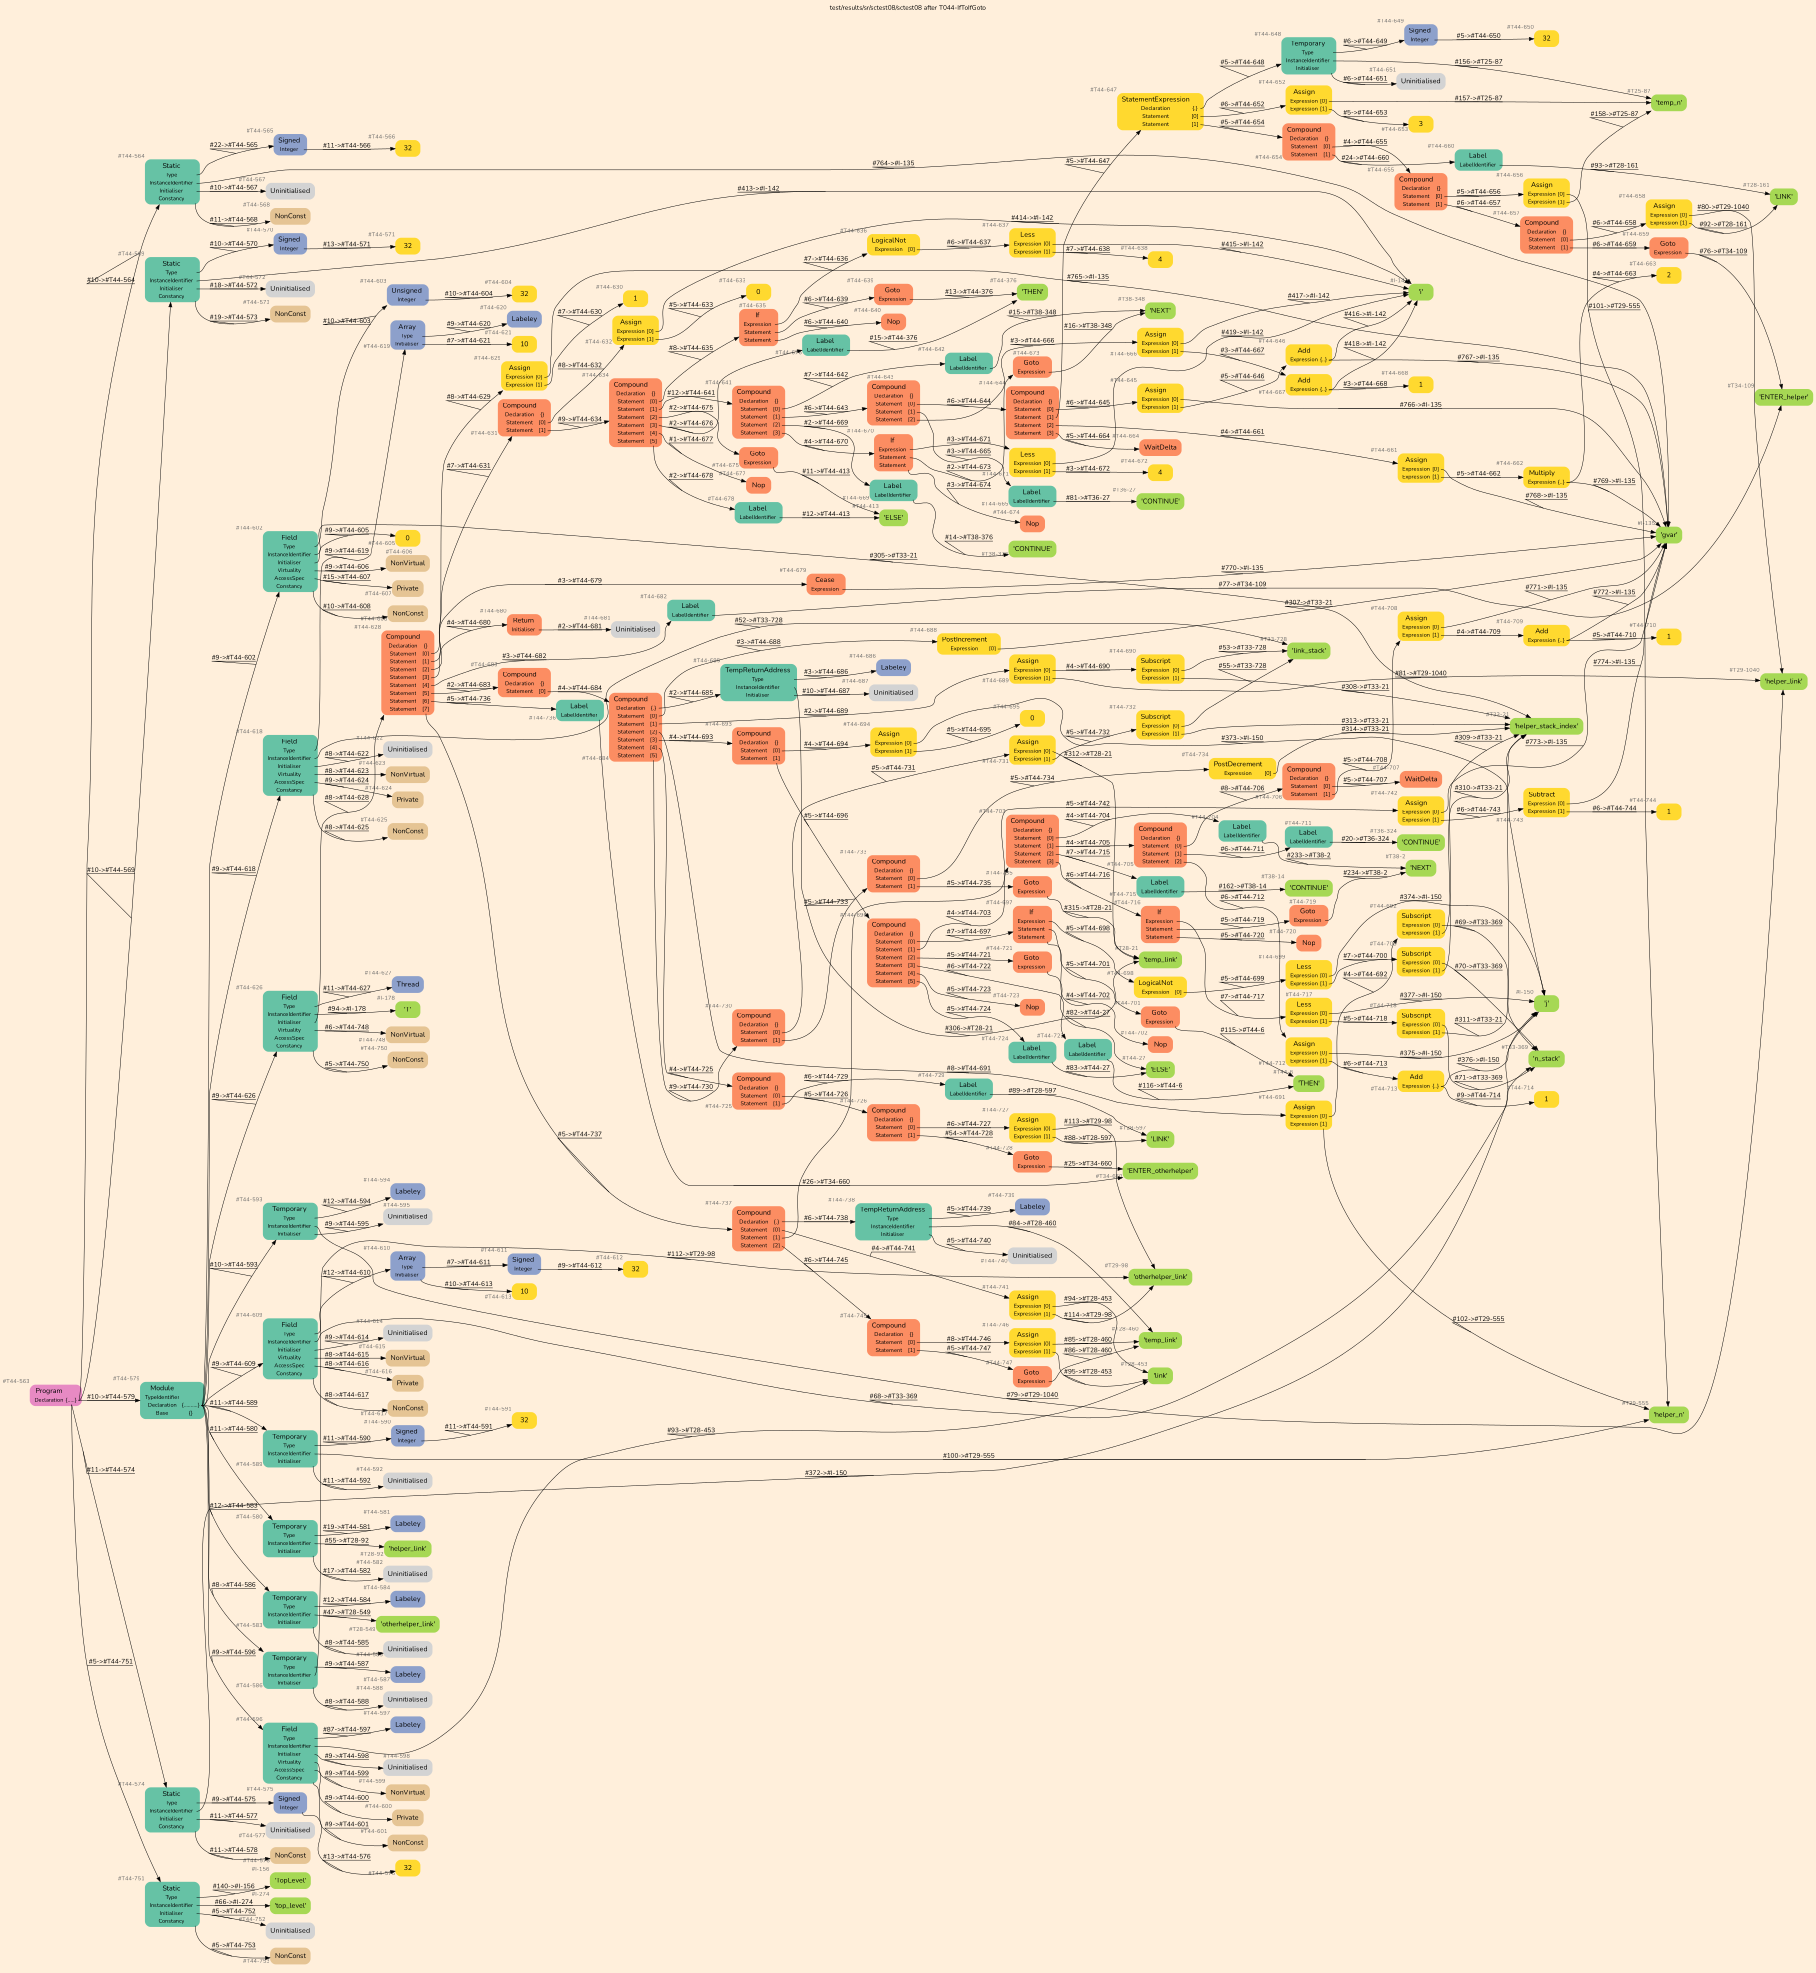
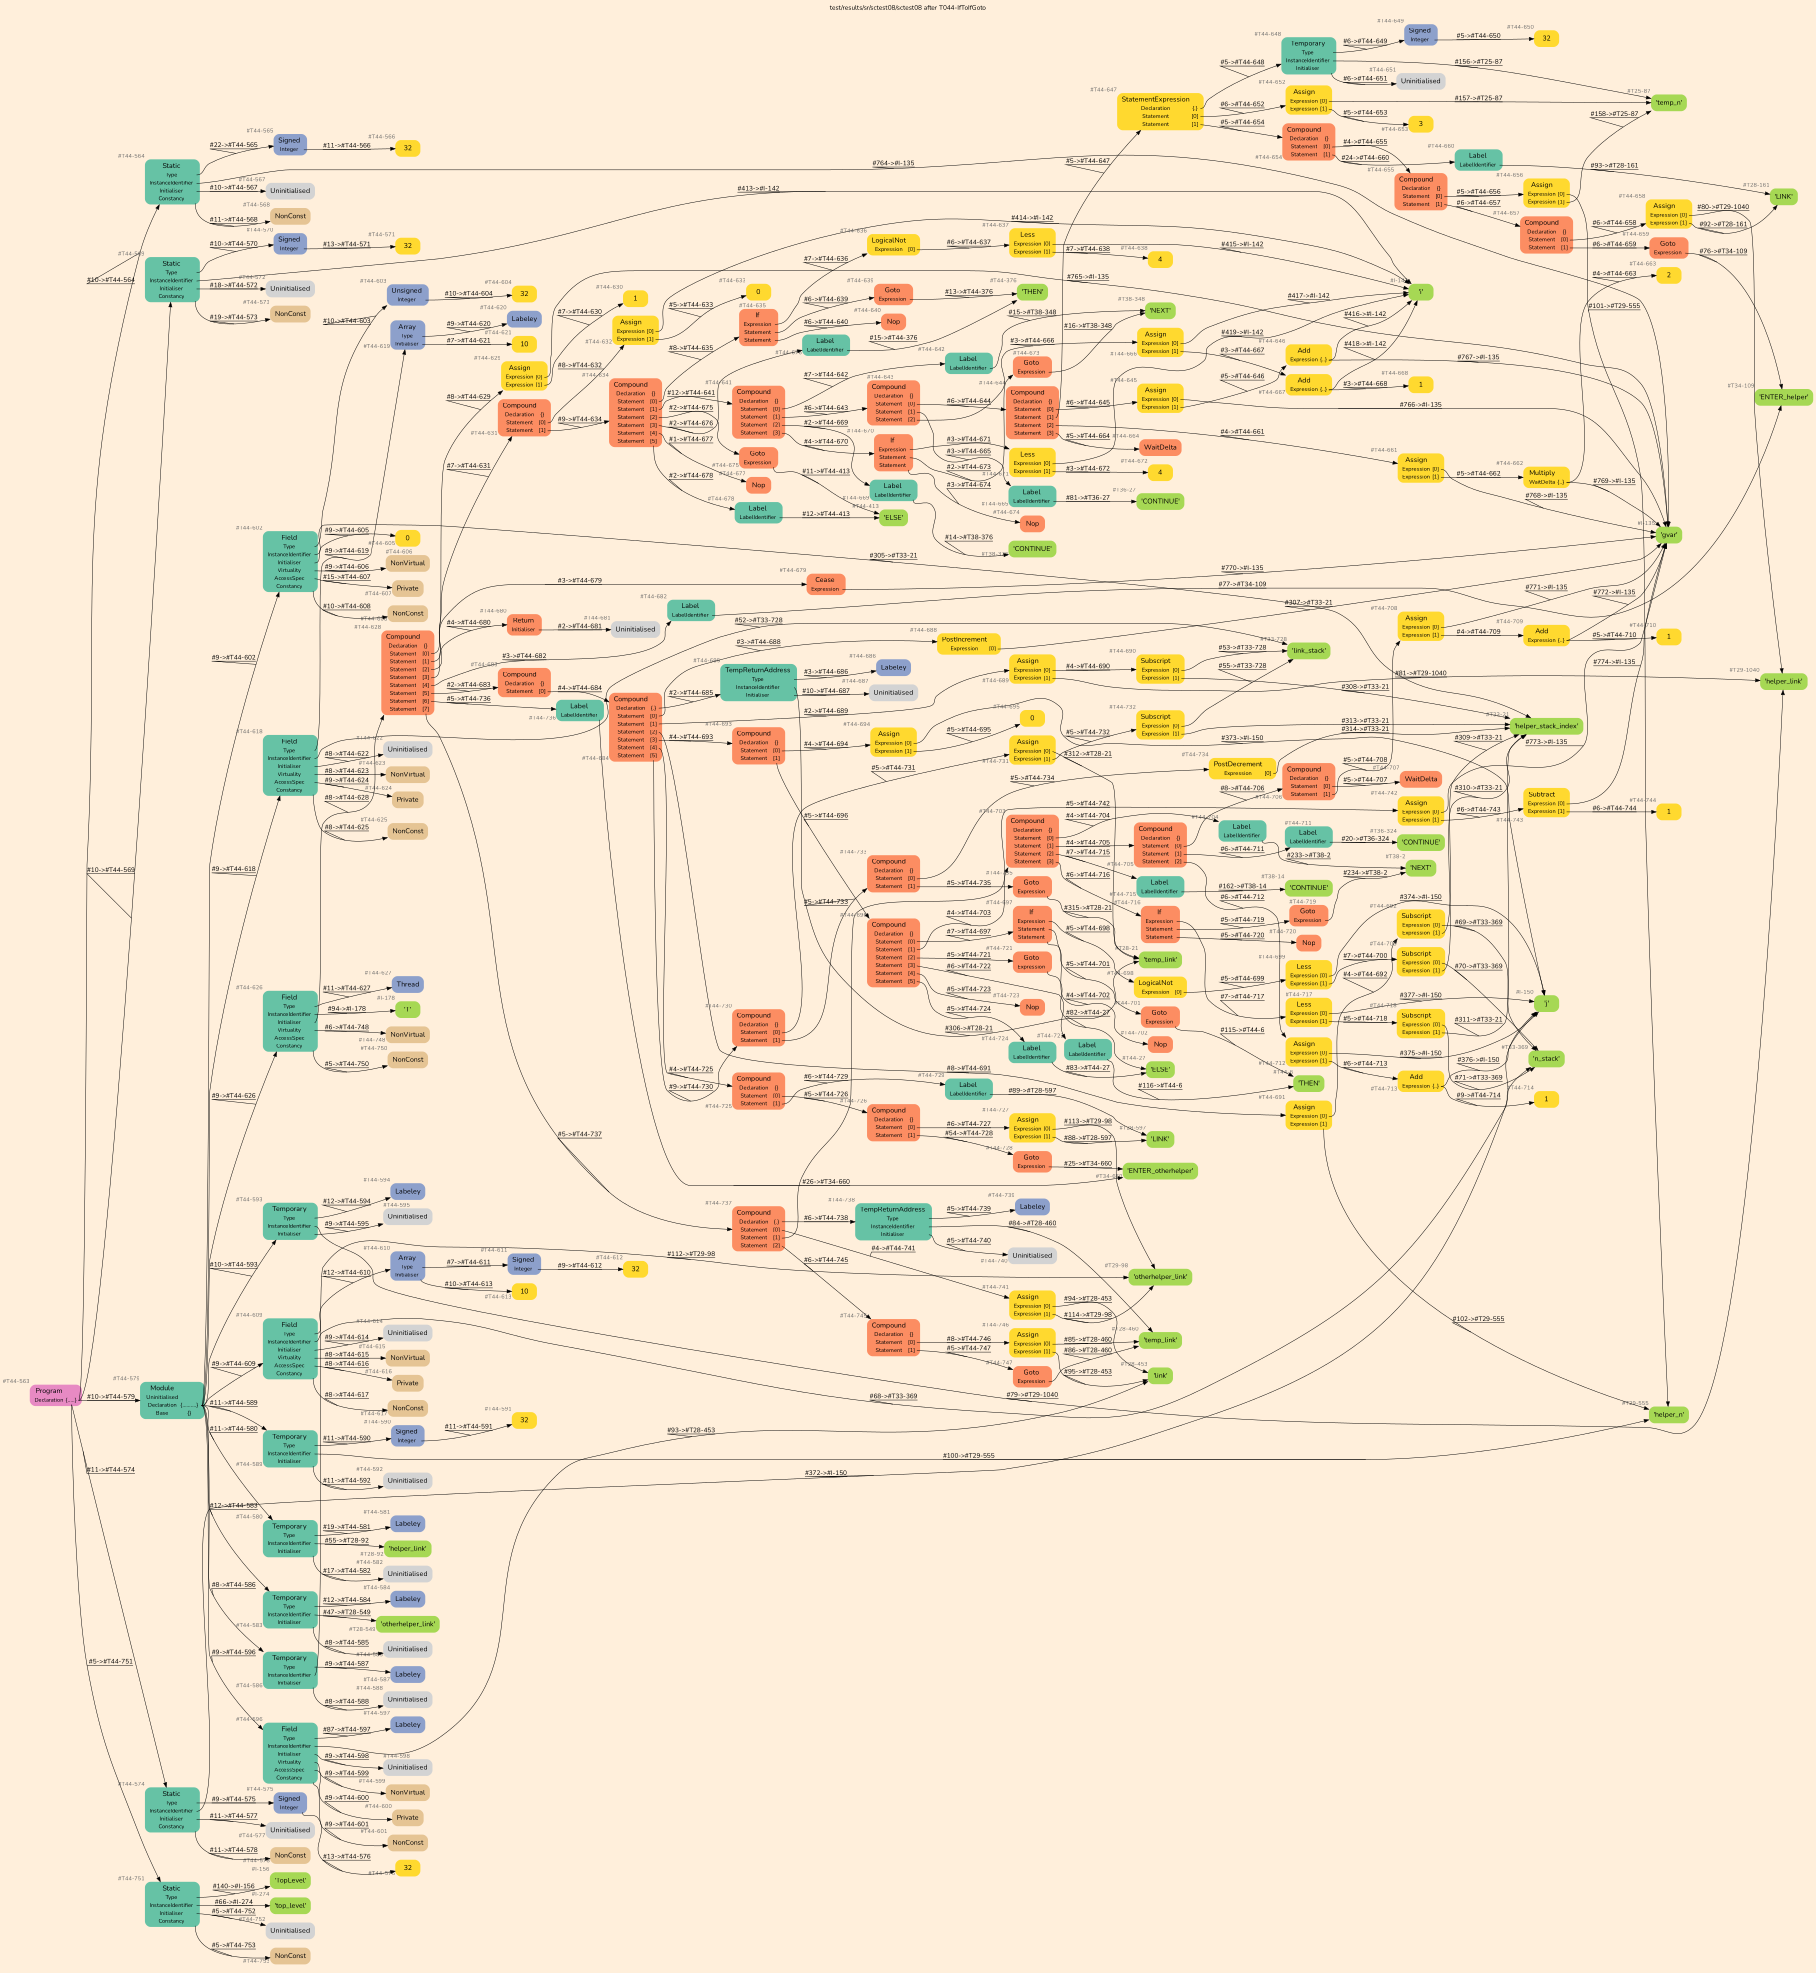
(1542, 482) -> (1542, 482)
(162, 1397) -> (162, 1397)
